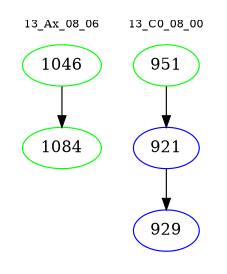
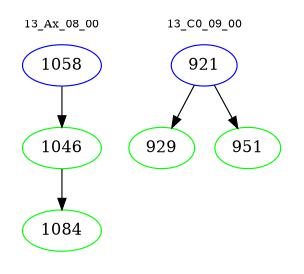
(62, 25) -> (62, 25)
(166, 25) -> (205, 25)
none -> (62, 65)
(166, 101) -> (223, 102)
(166, 231) -> (162, 148)
